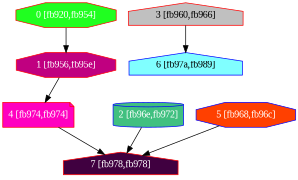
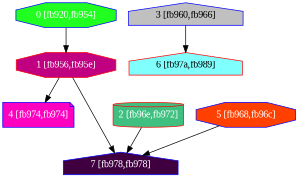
(66, 15) -> (66, 15)
(186, 15) -> (186, 15)
(186, 65) -> (186, 65)
(38, 115) -> (38, 115)
(148, 115) -> (148, 115)
(78, 139) -> (92, 112)
(121, 165) -> (121, 165)
